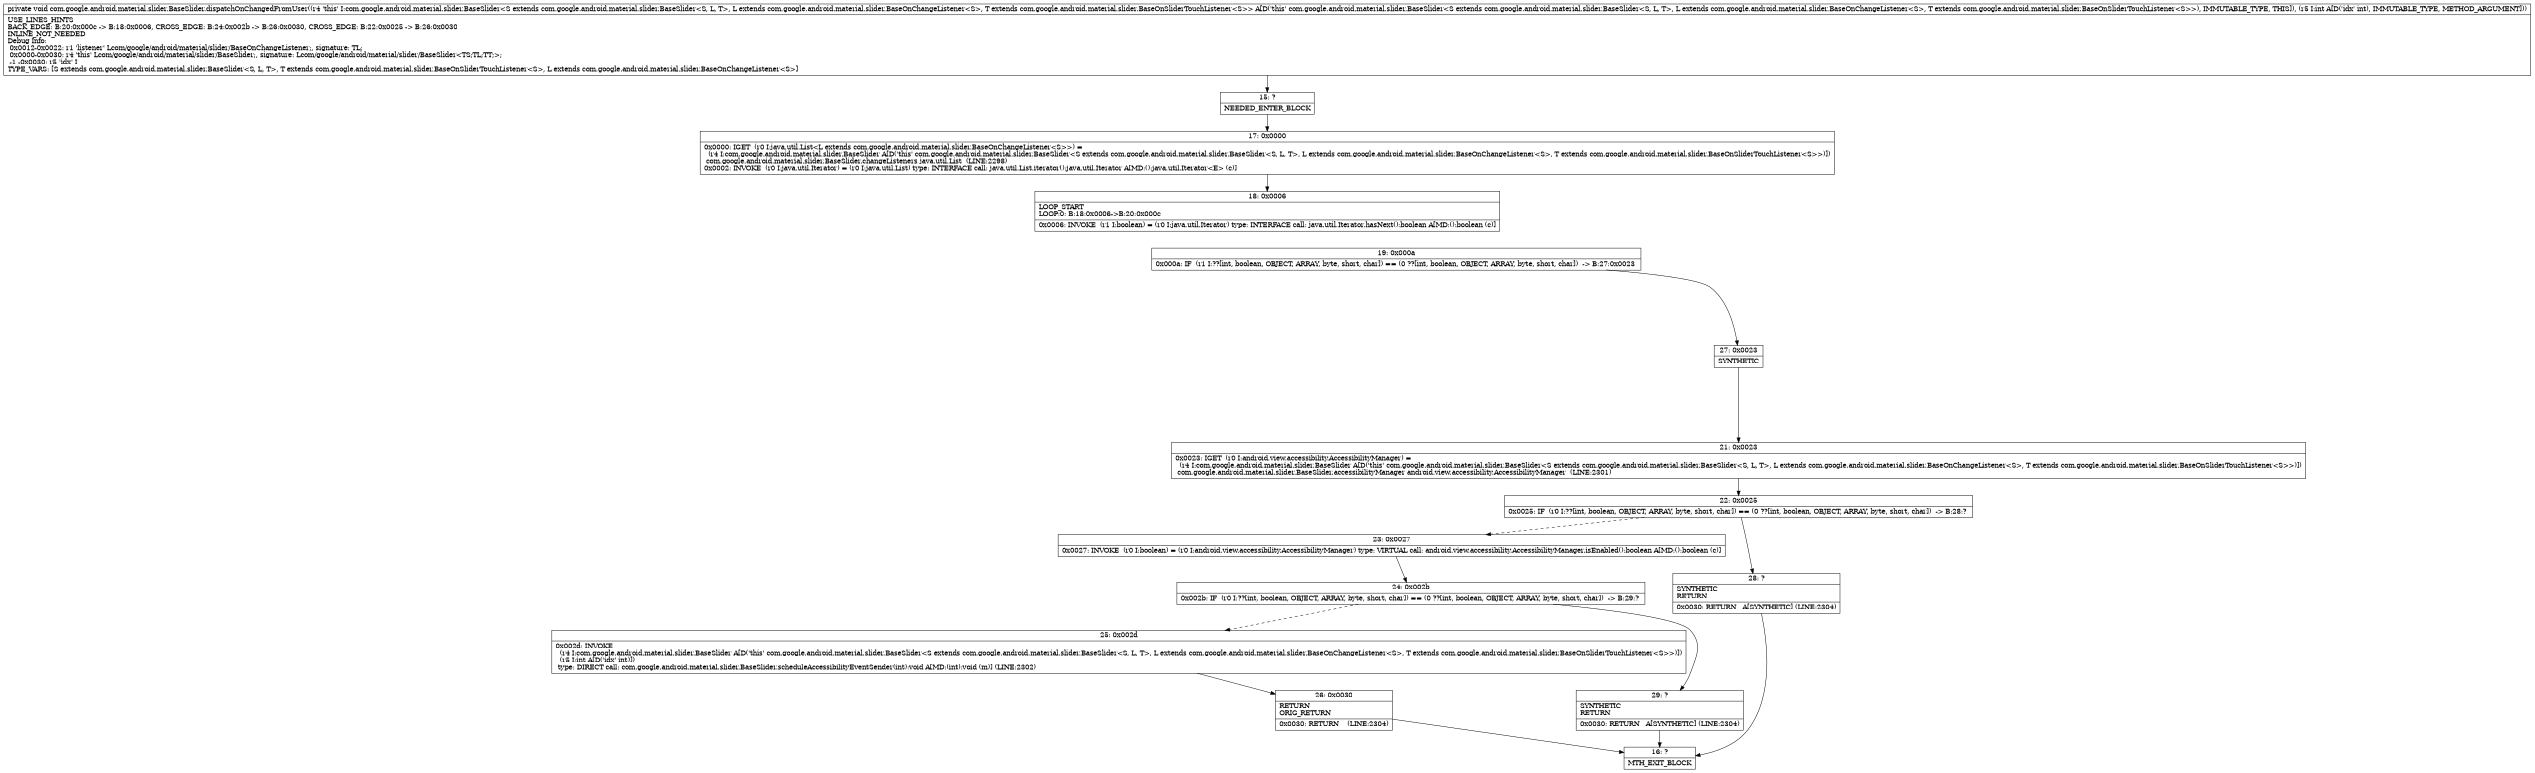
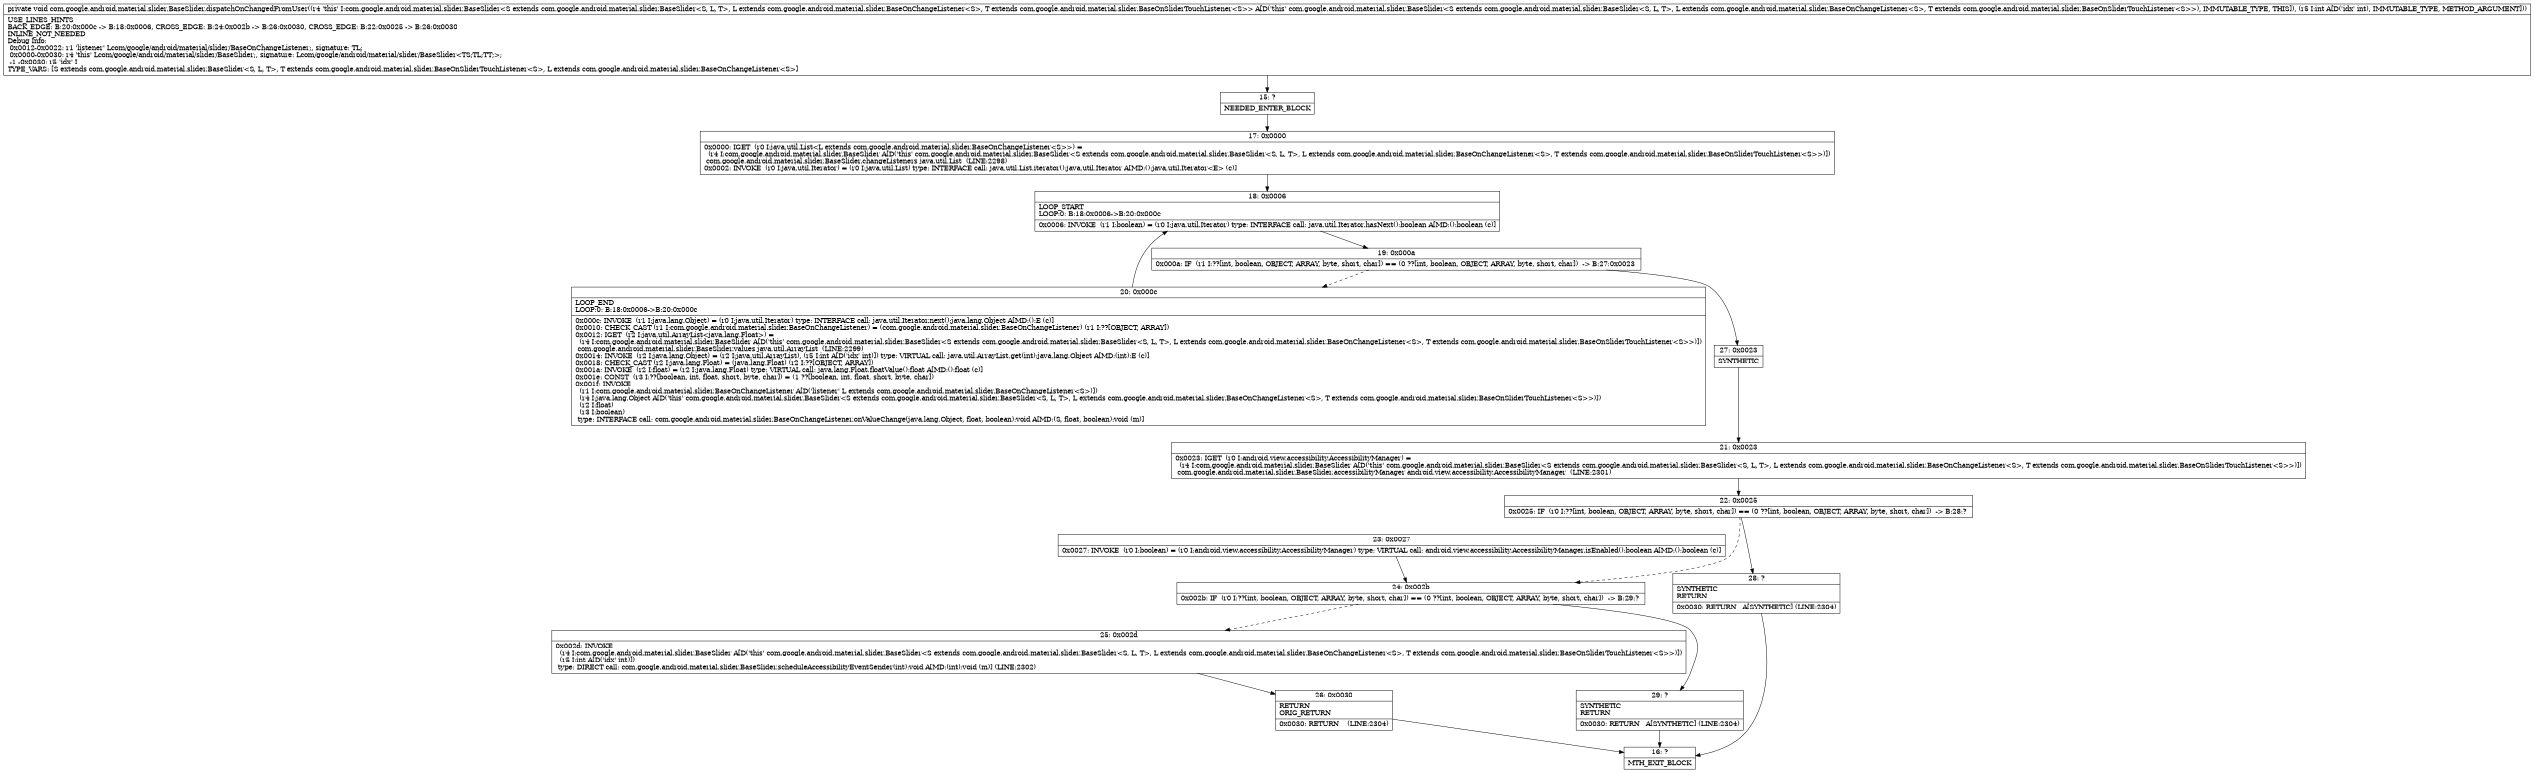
none -> (1342, 239)
none -> (1139, 356)
(1567, 526) -> (1676, 571)
